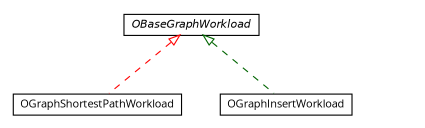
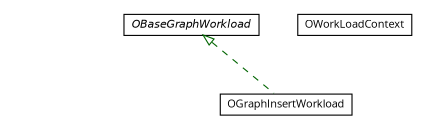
none -> (354, 24)
(97, 104) -> none
